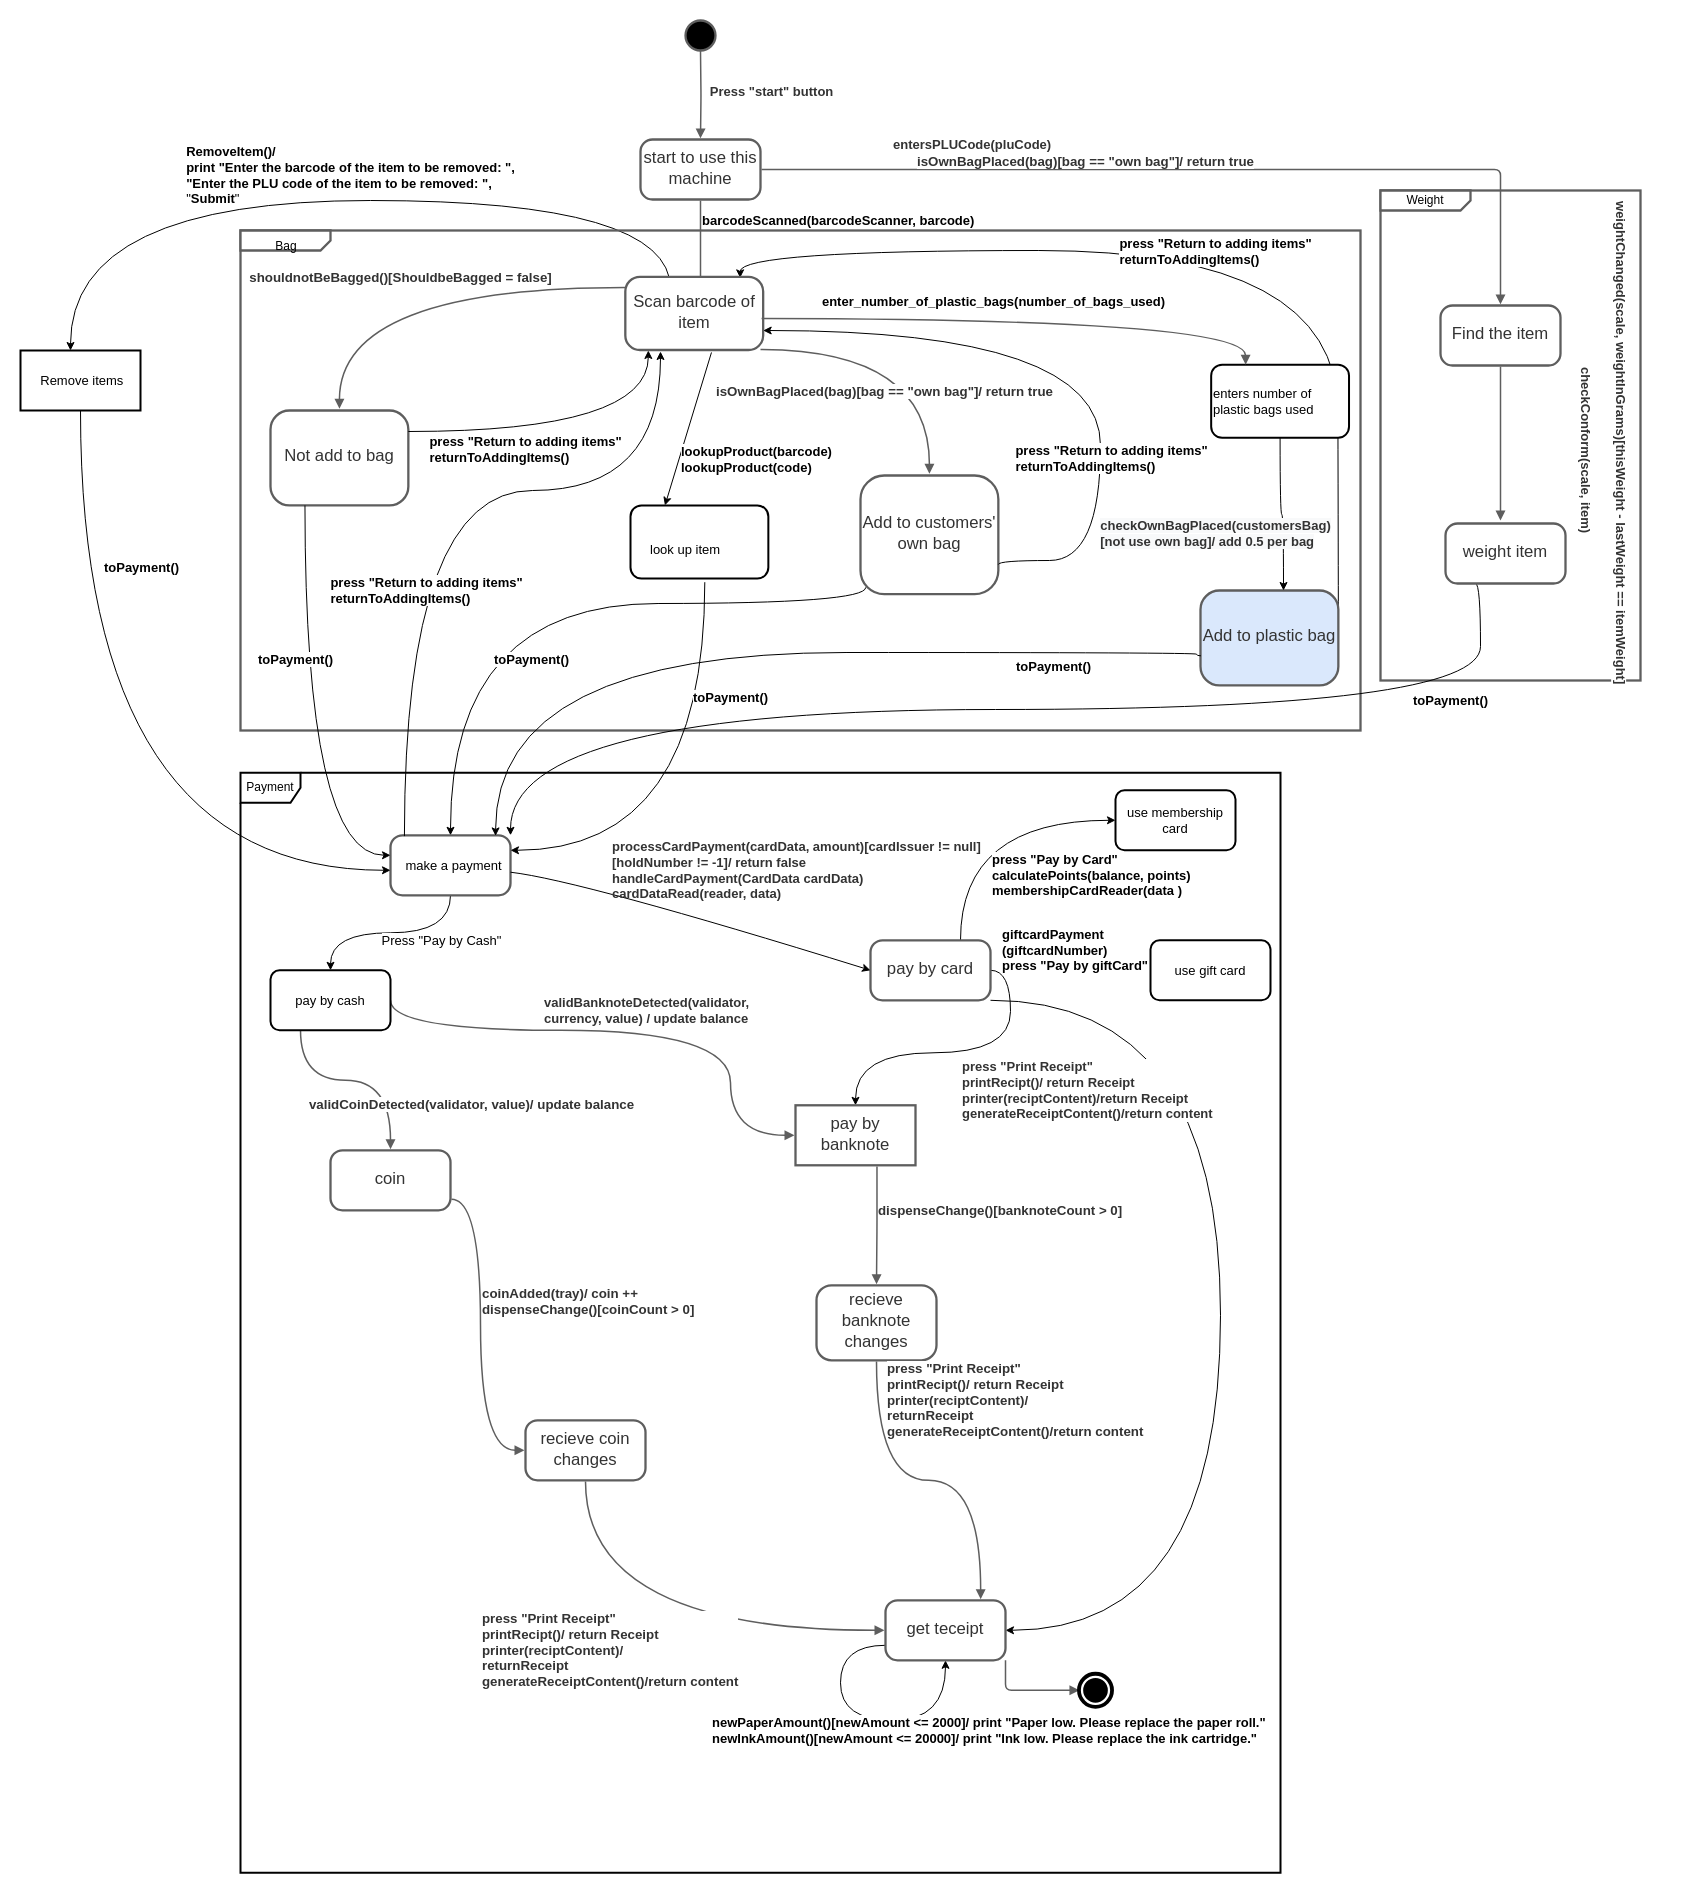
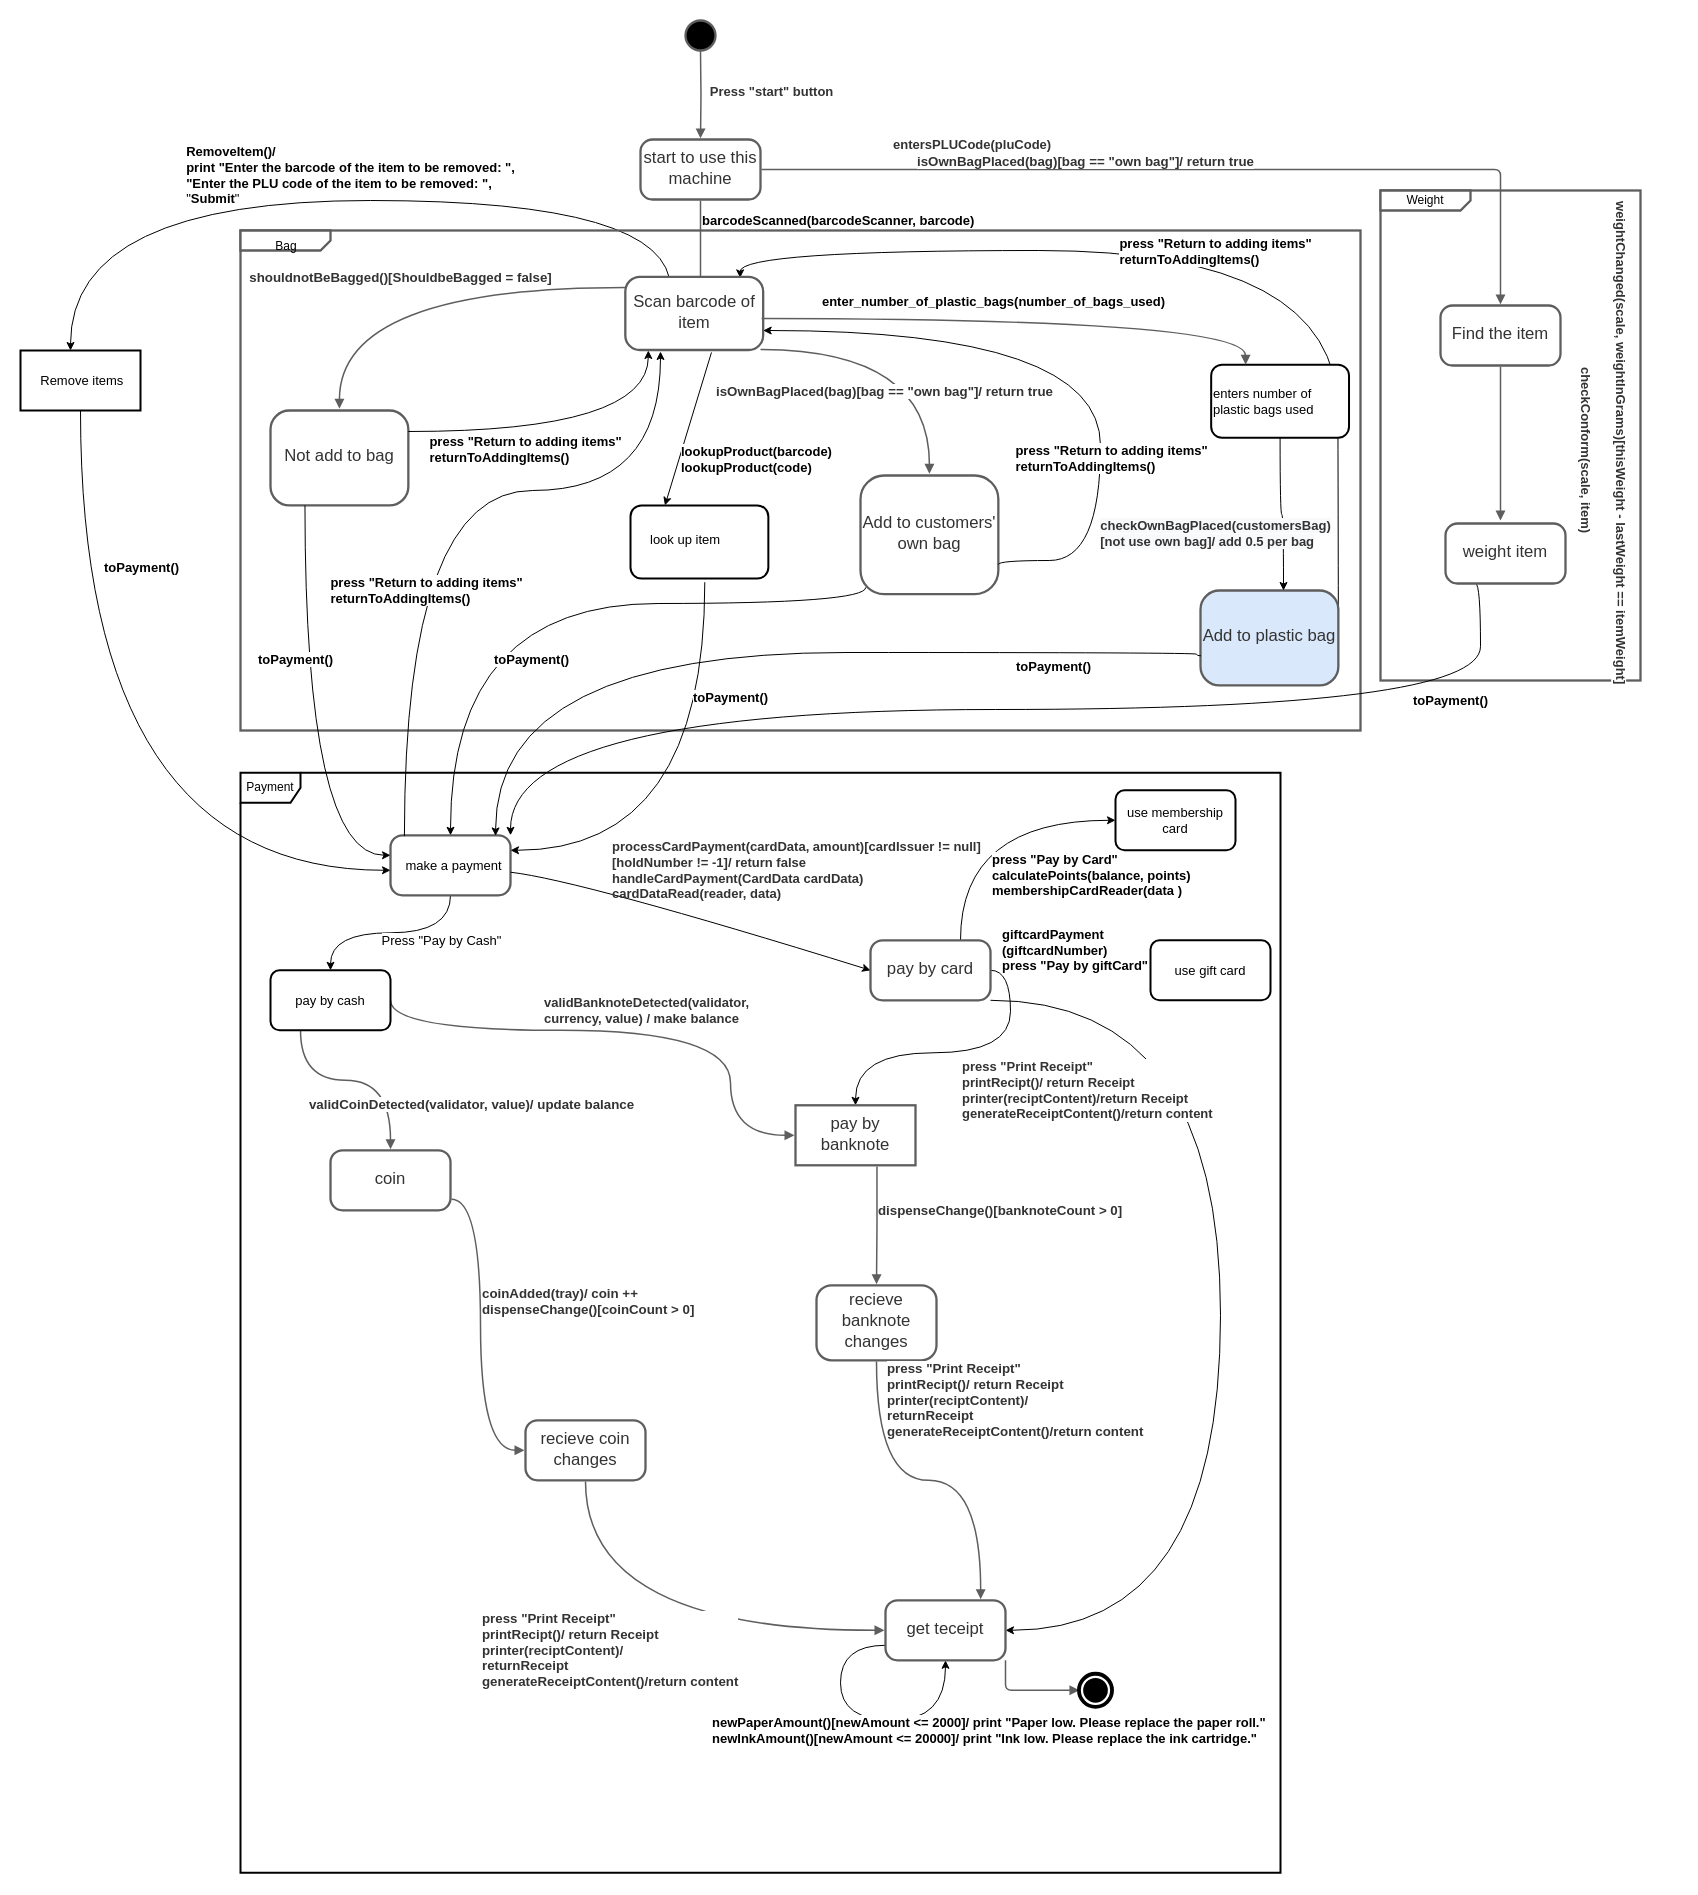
(699, 552) -> (699, 542)
(662, 1011) -> (662, 1011)
